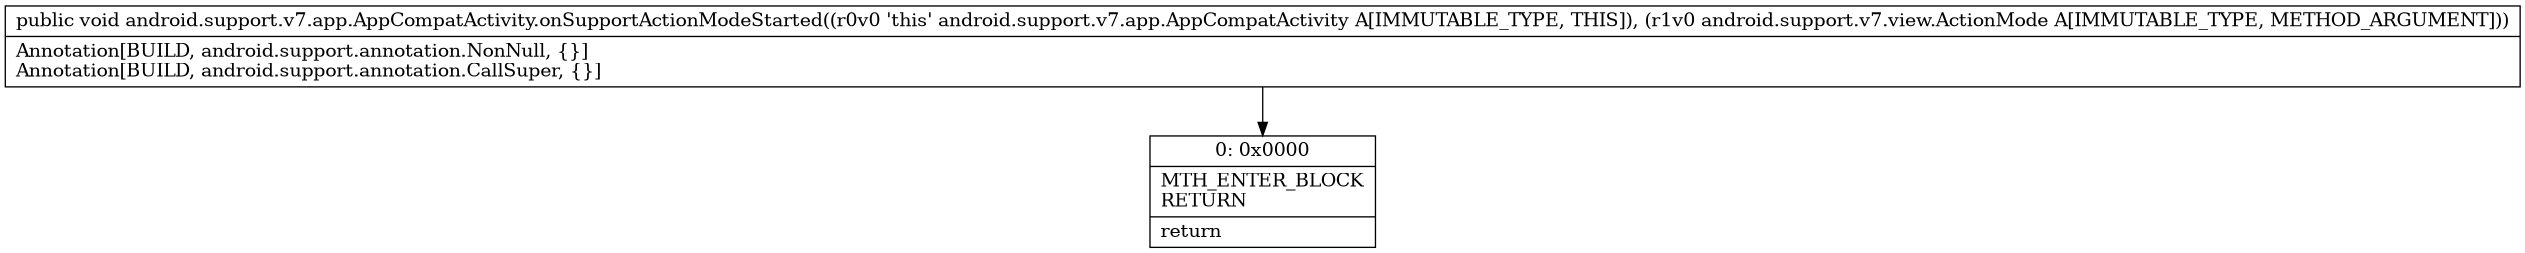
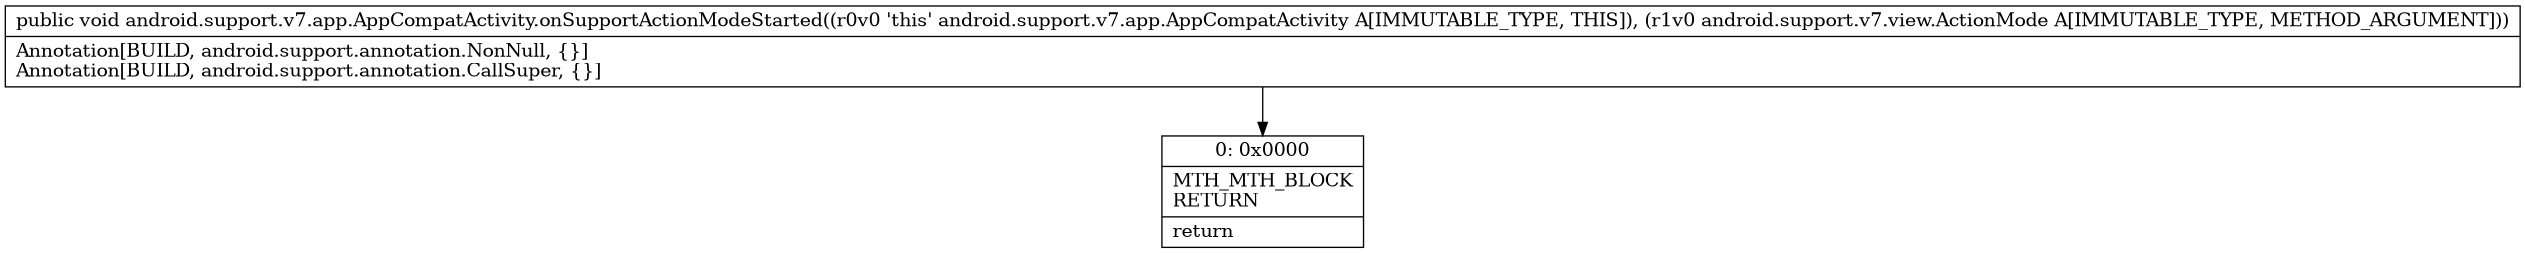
(1263, 181) -> (1263, 181)
